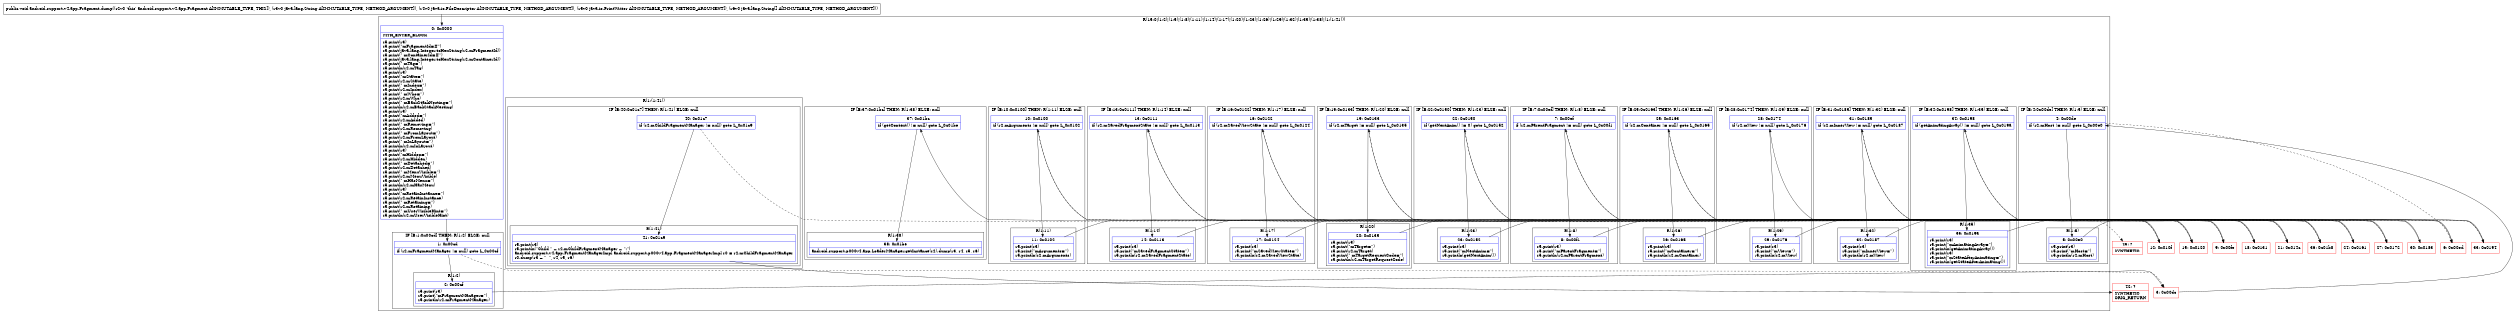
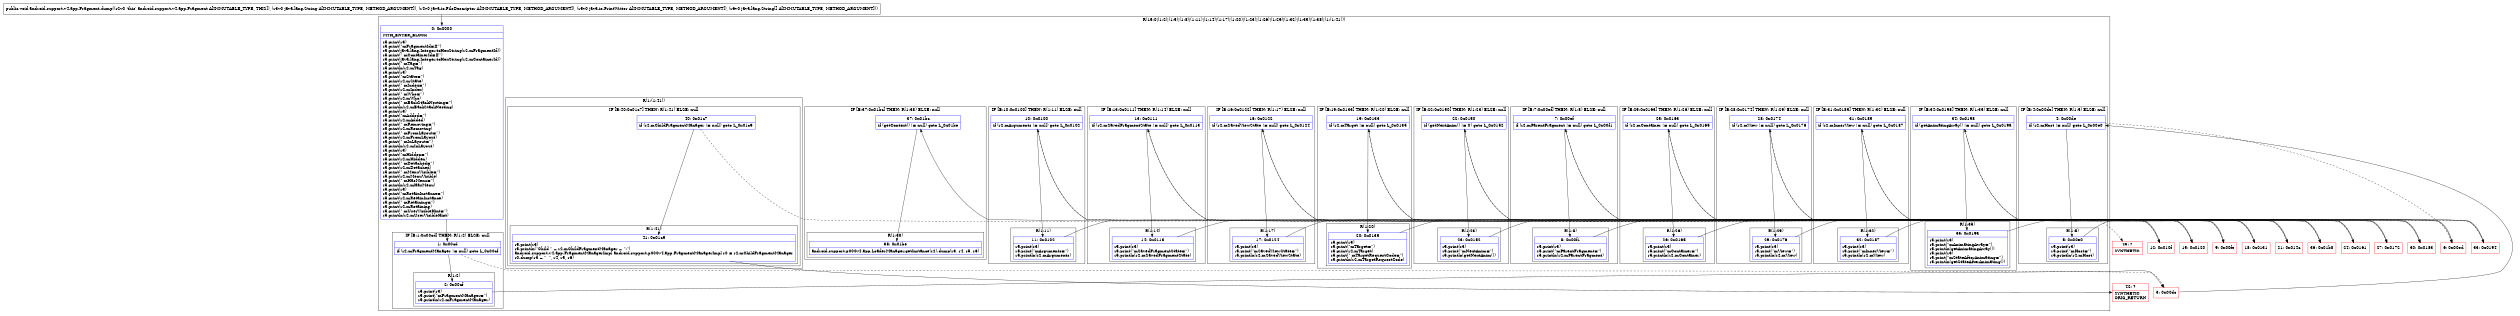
none -> (2069, 221)
